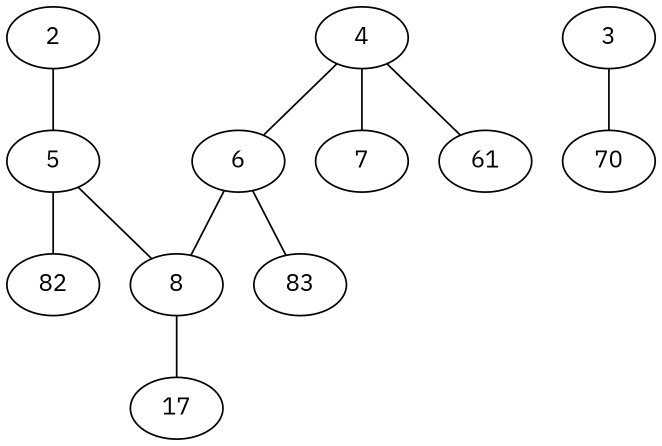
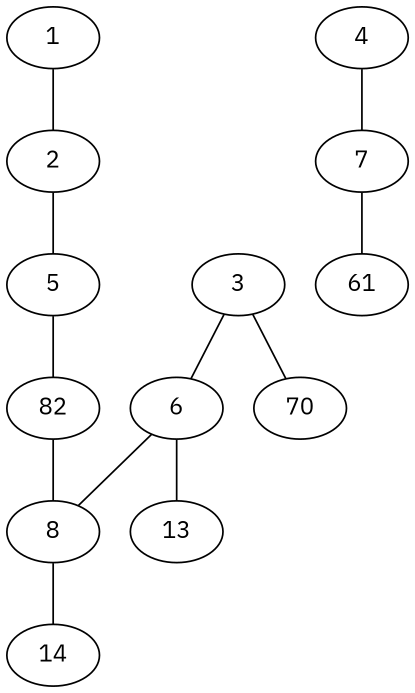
none -> (53, 38)
(300, 99) -> (208, 347)
(423, 99) -> (362, 223)
(115, 223) -> (53, 470)
(300, 285) -> (177, 532)
(177, 408) -> (53, 655)
